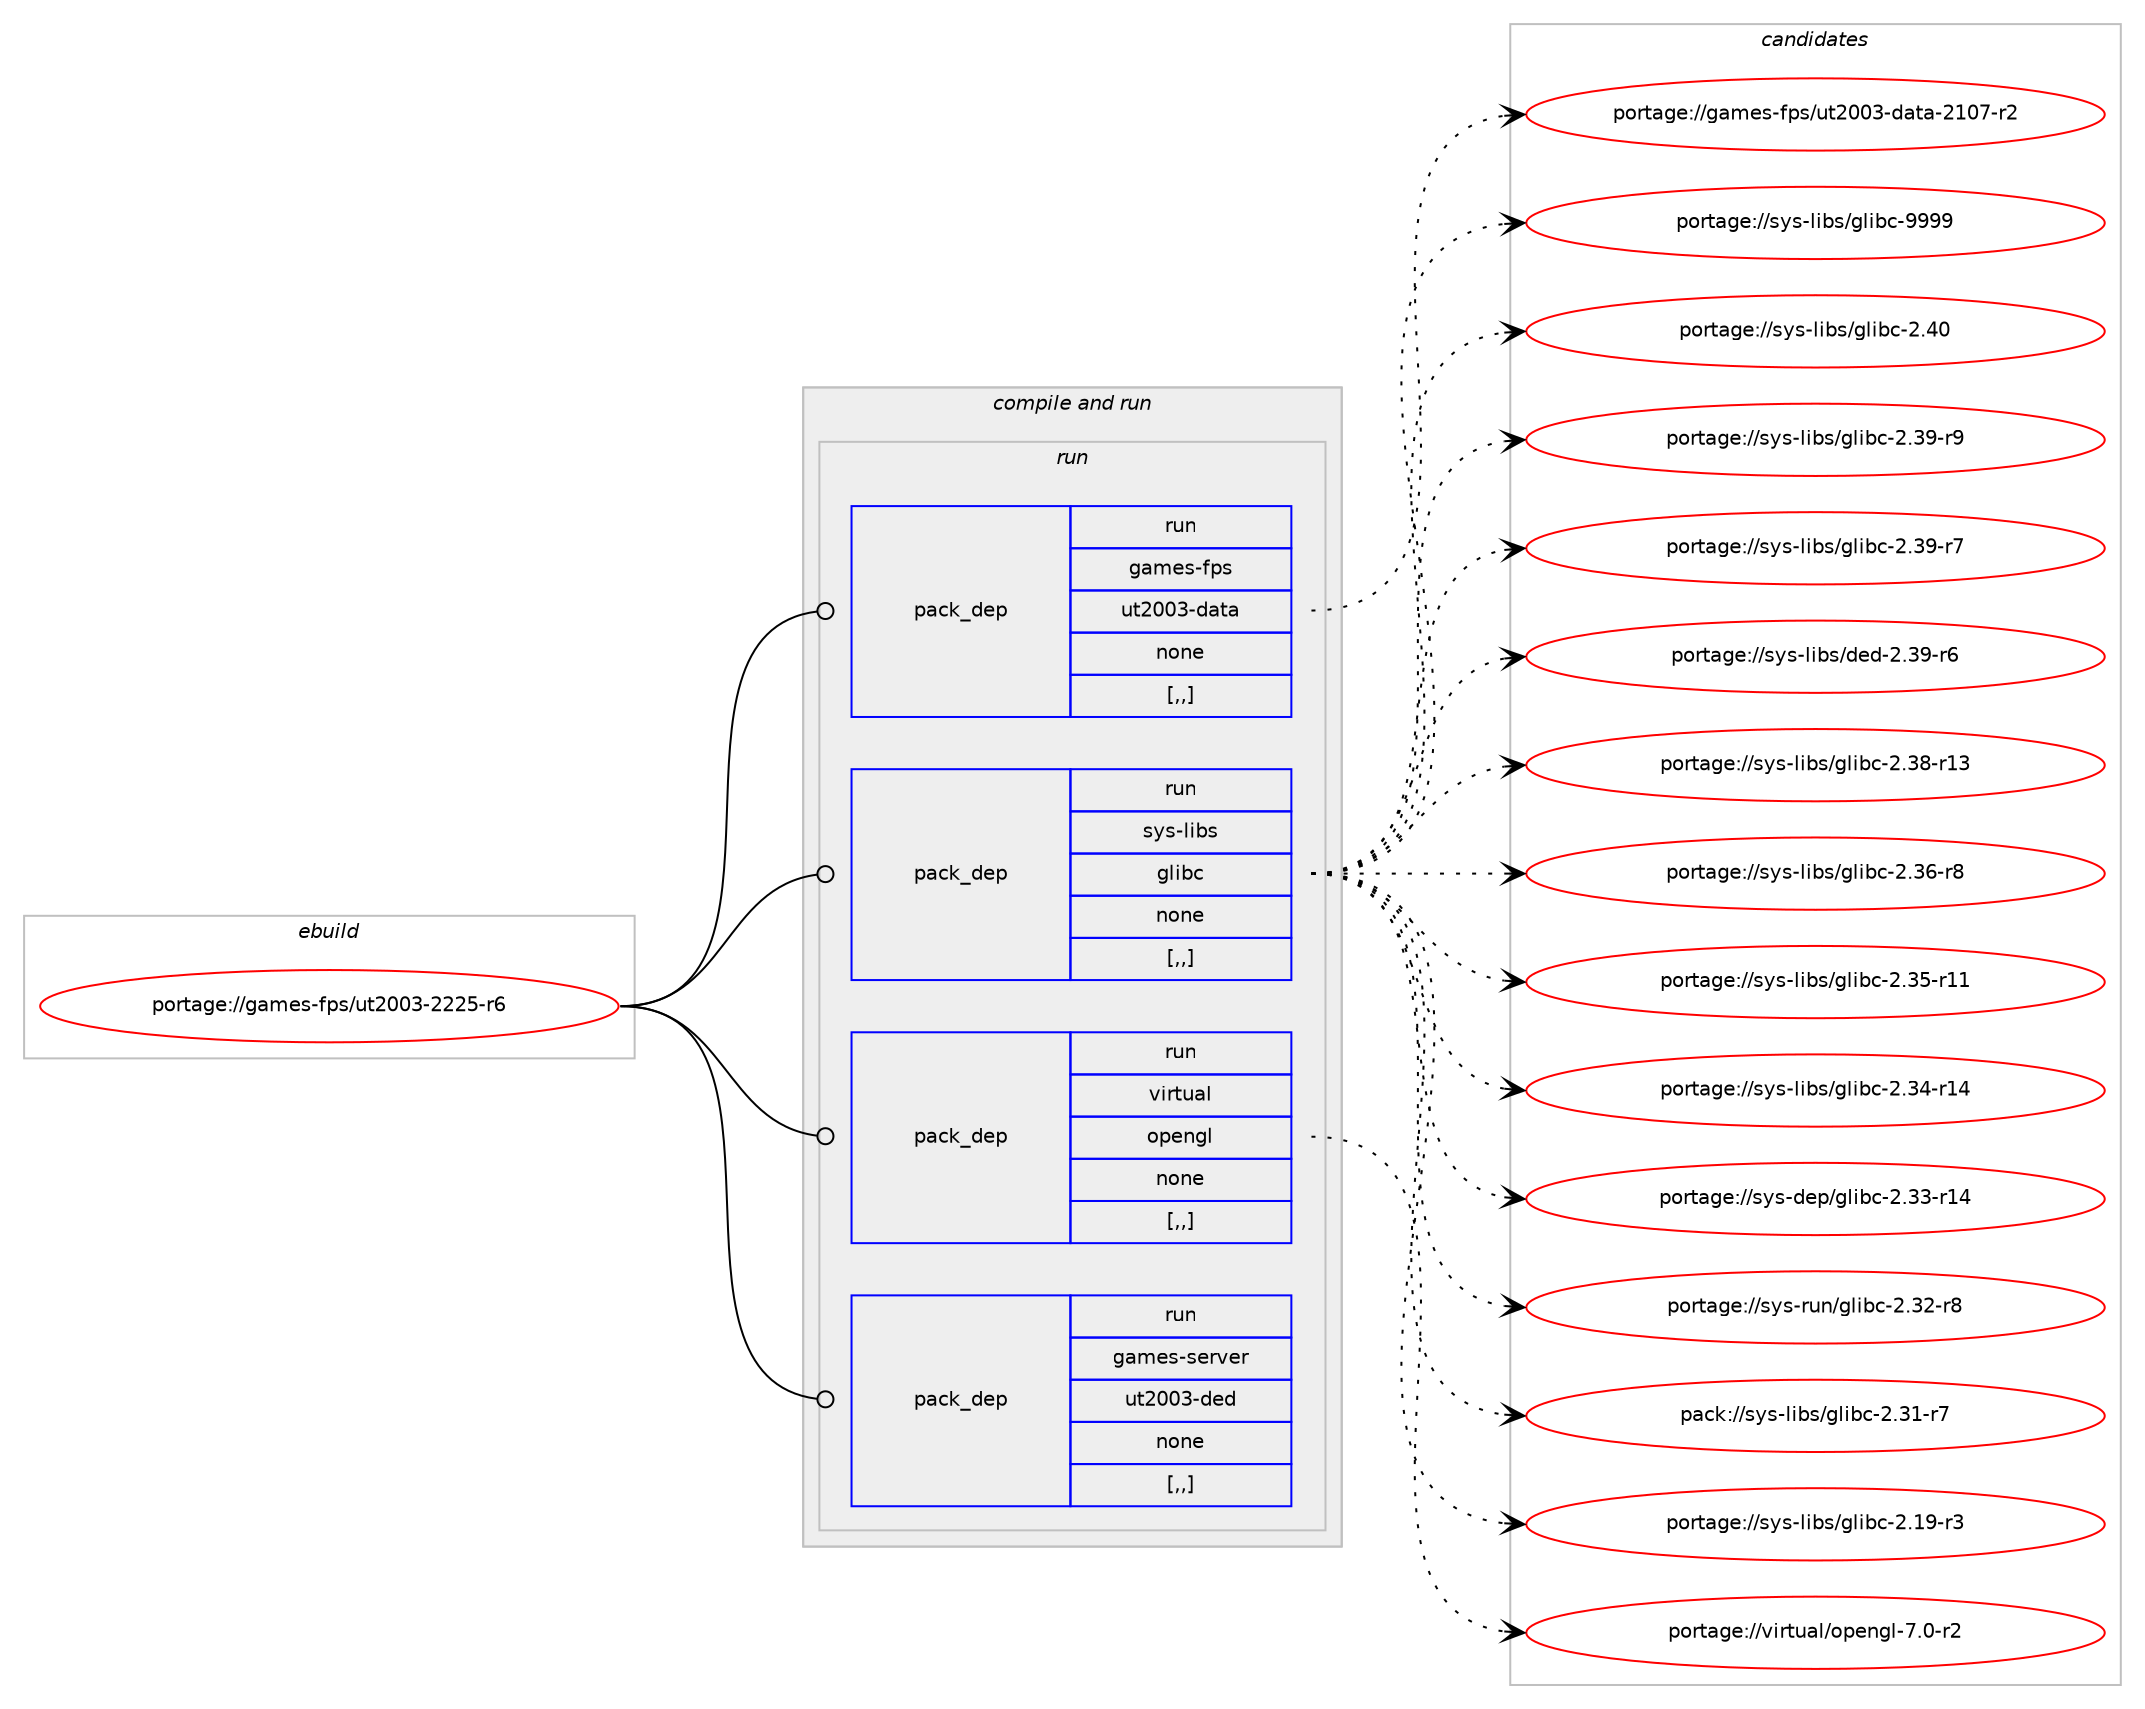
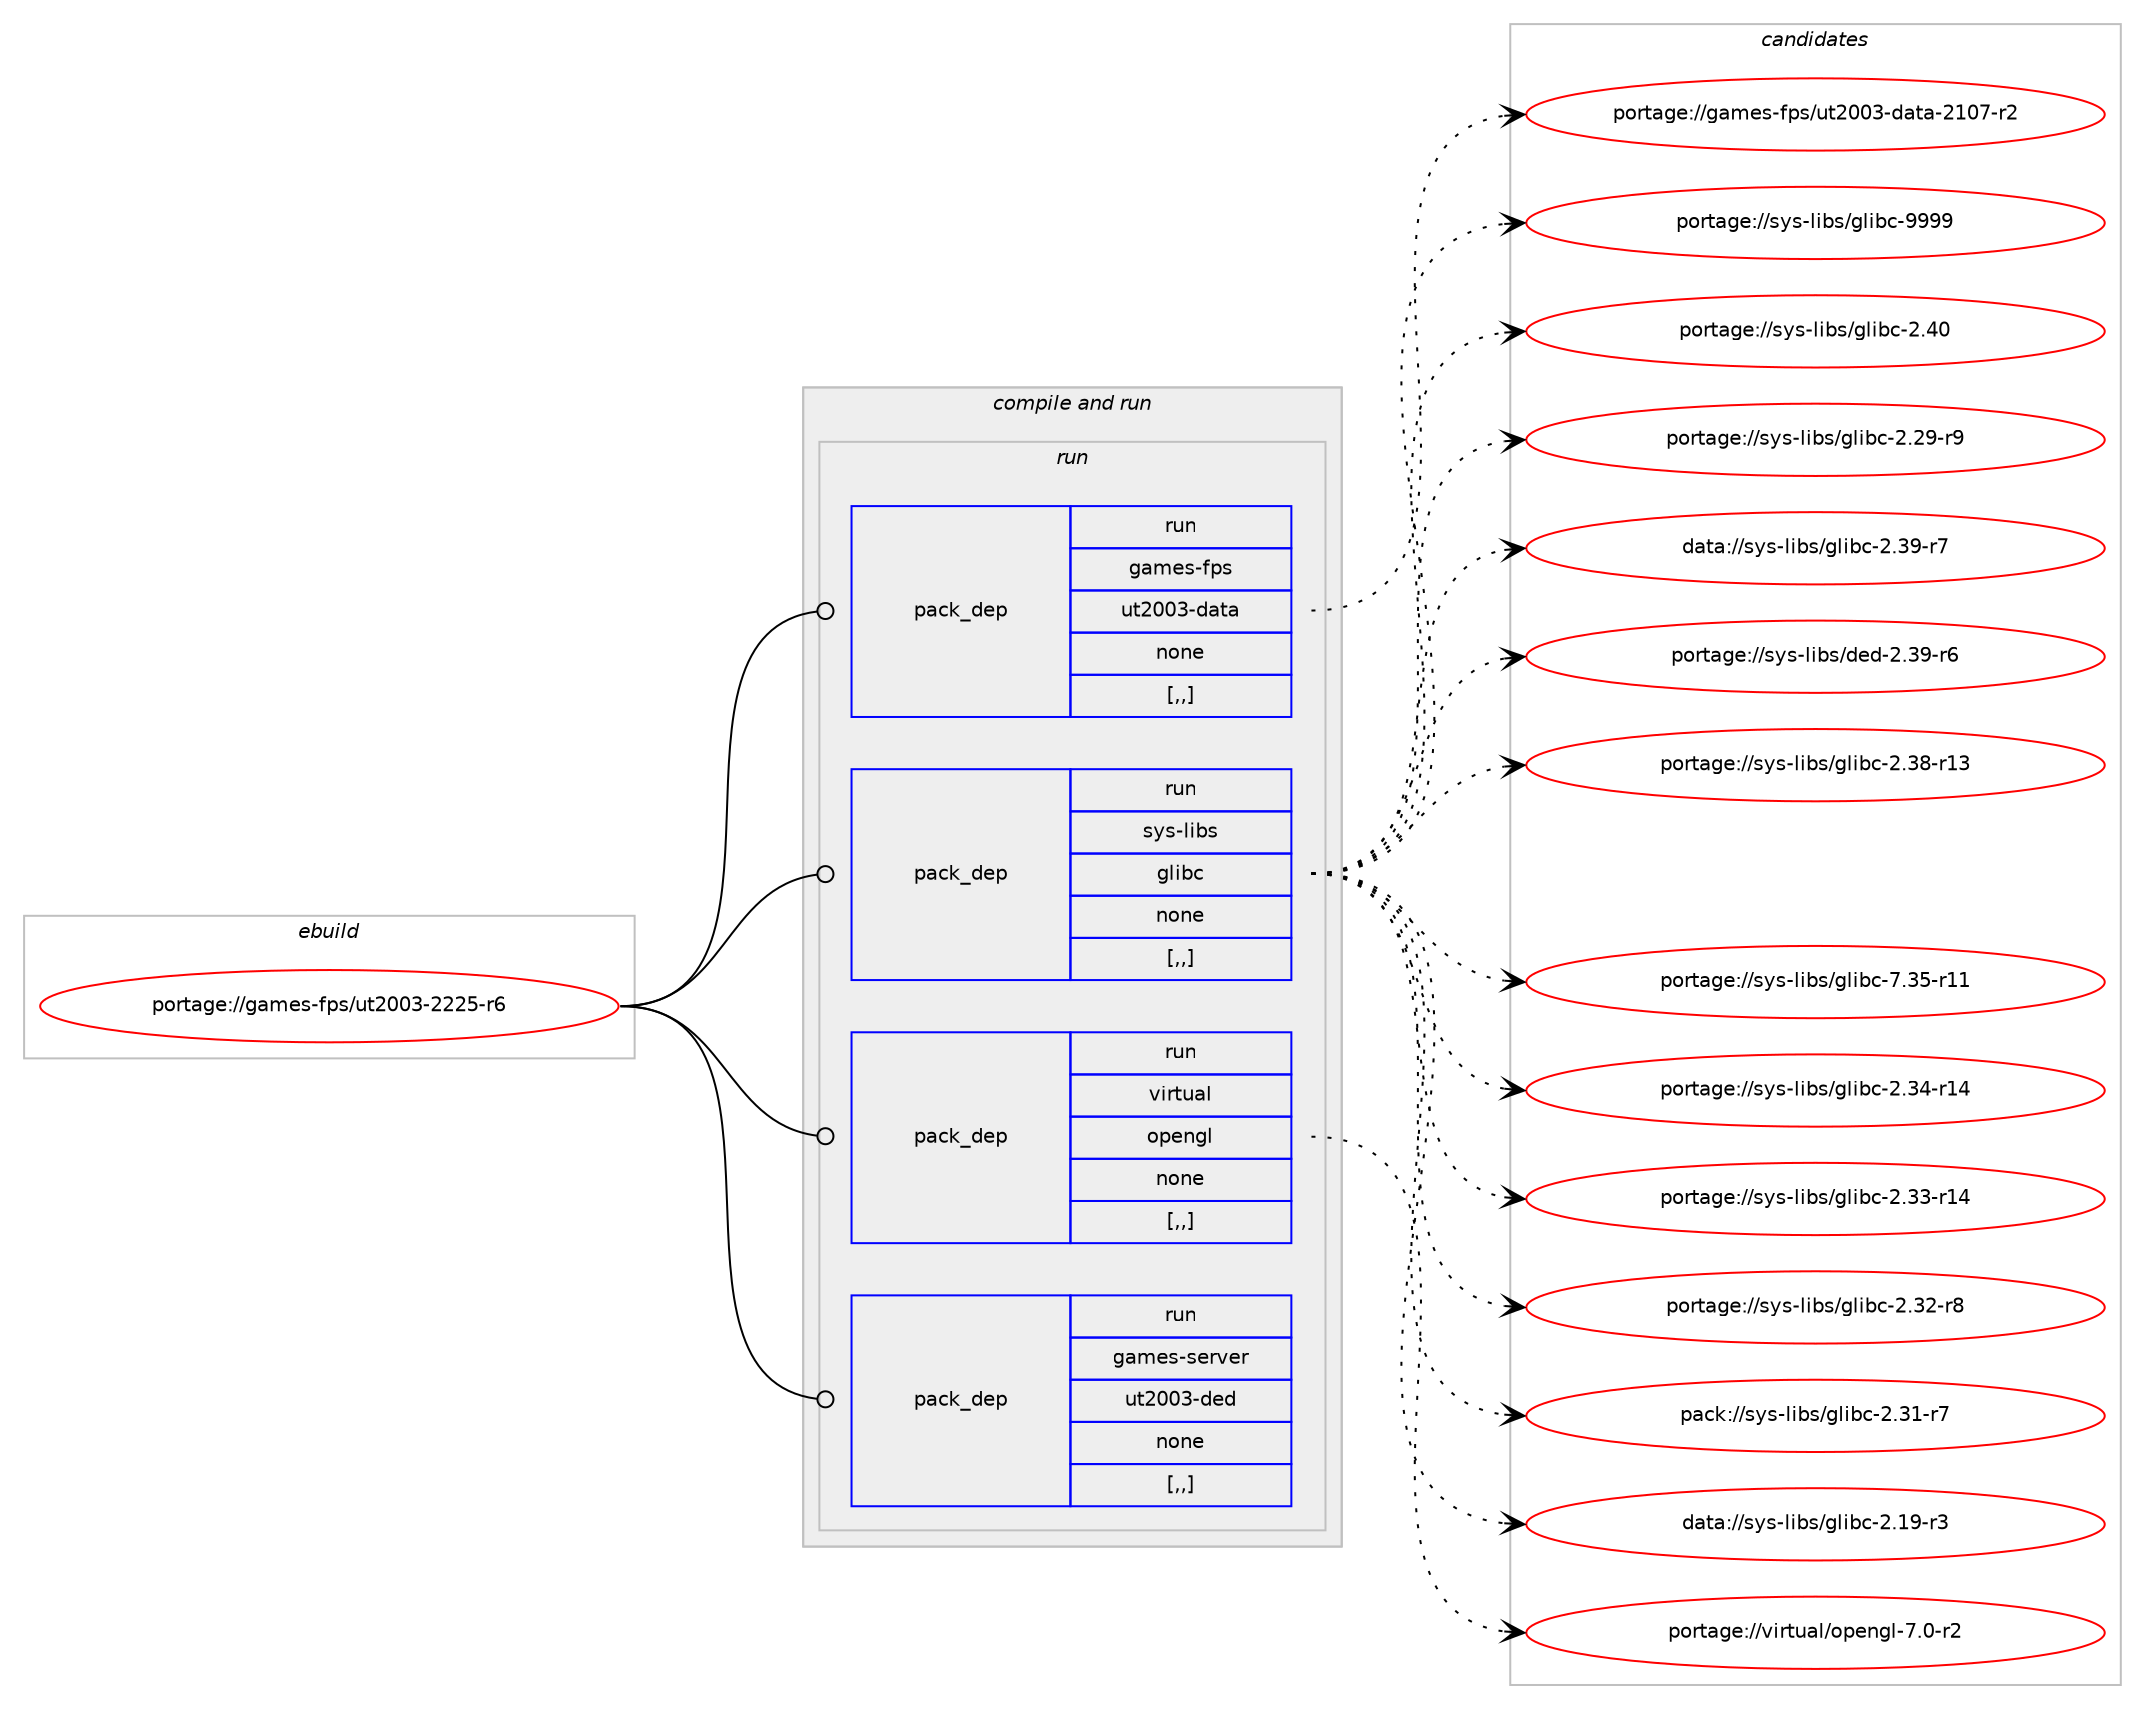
(1816, 440) -> (1816, 440)
(1816, 548) -> (1816, 548)
(1816, 874) -> none
(1816, 982) -> (1816, 982)
(1816, 1199) -> (1816, 1199)
(1816, 1307) -> (1816, 1307)
(1816, 1524) -> (1816, 1524)
